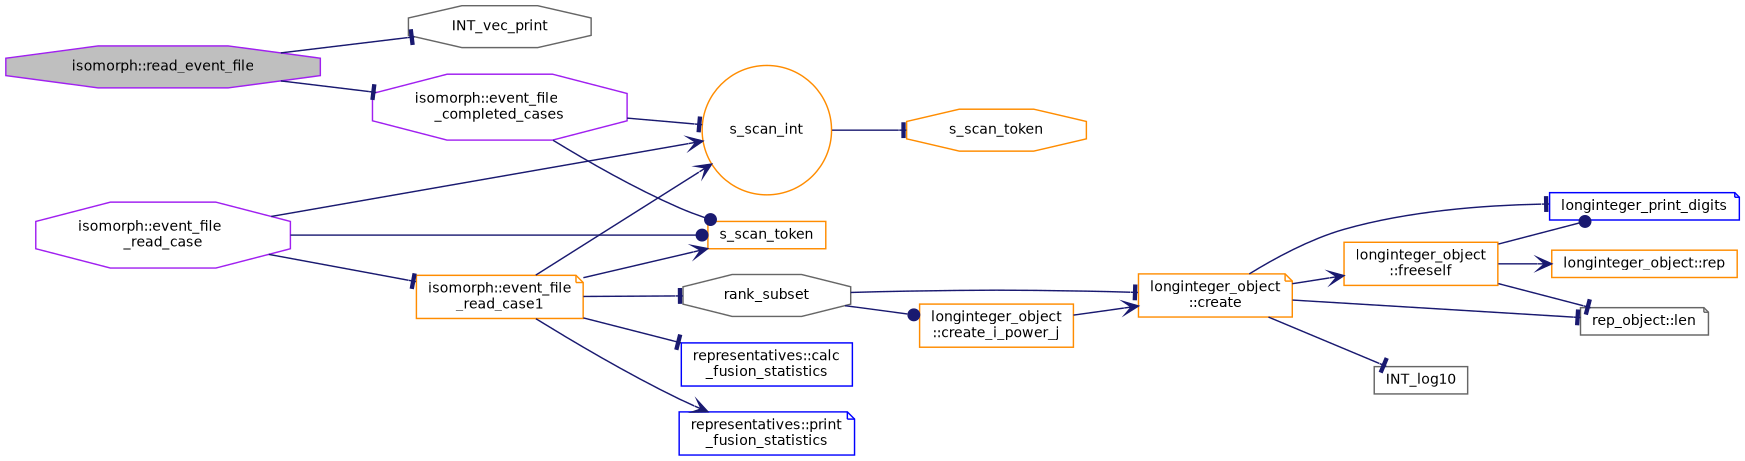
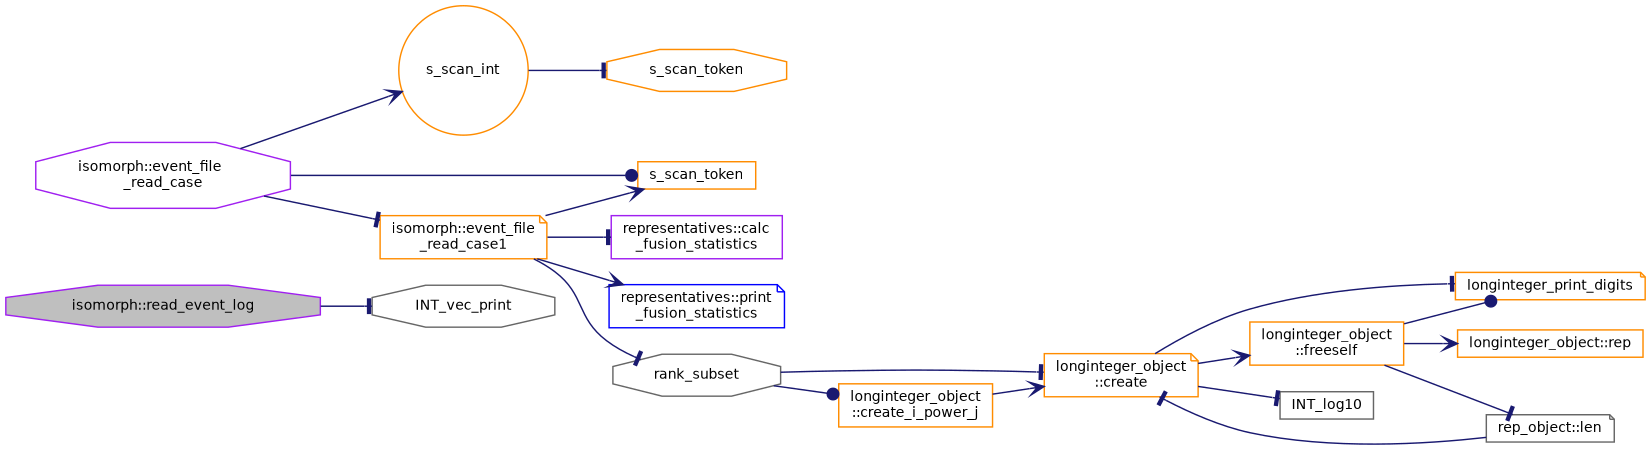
(163, 67) -> (163, 306)
(500, 107) -> none
(1644, 206) -> (1550, 286)
(617, 224) -> none
(1433, 309) -> (1323, 442)
(767, 364) -> (697, 237)
